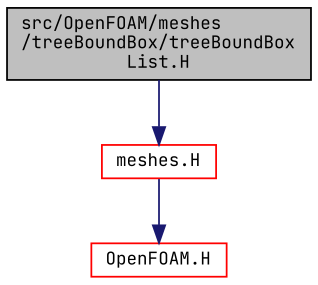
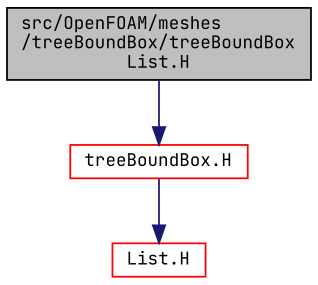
(159, 162) -> (159, 162)
(159, 260) -> (159, 260)
